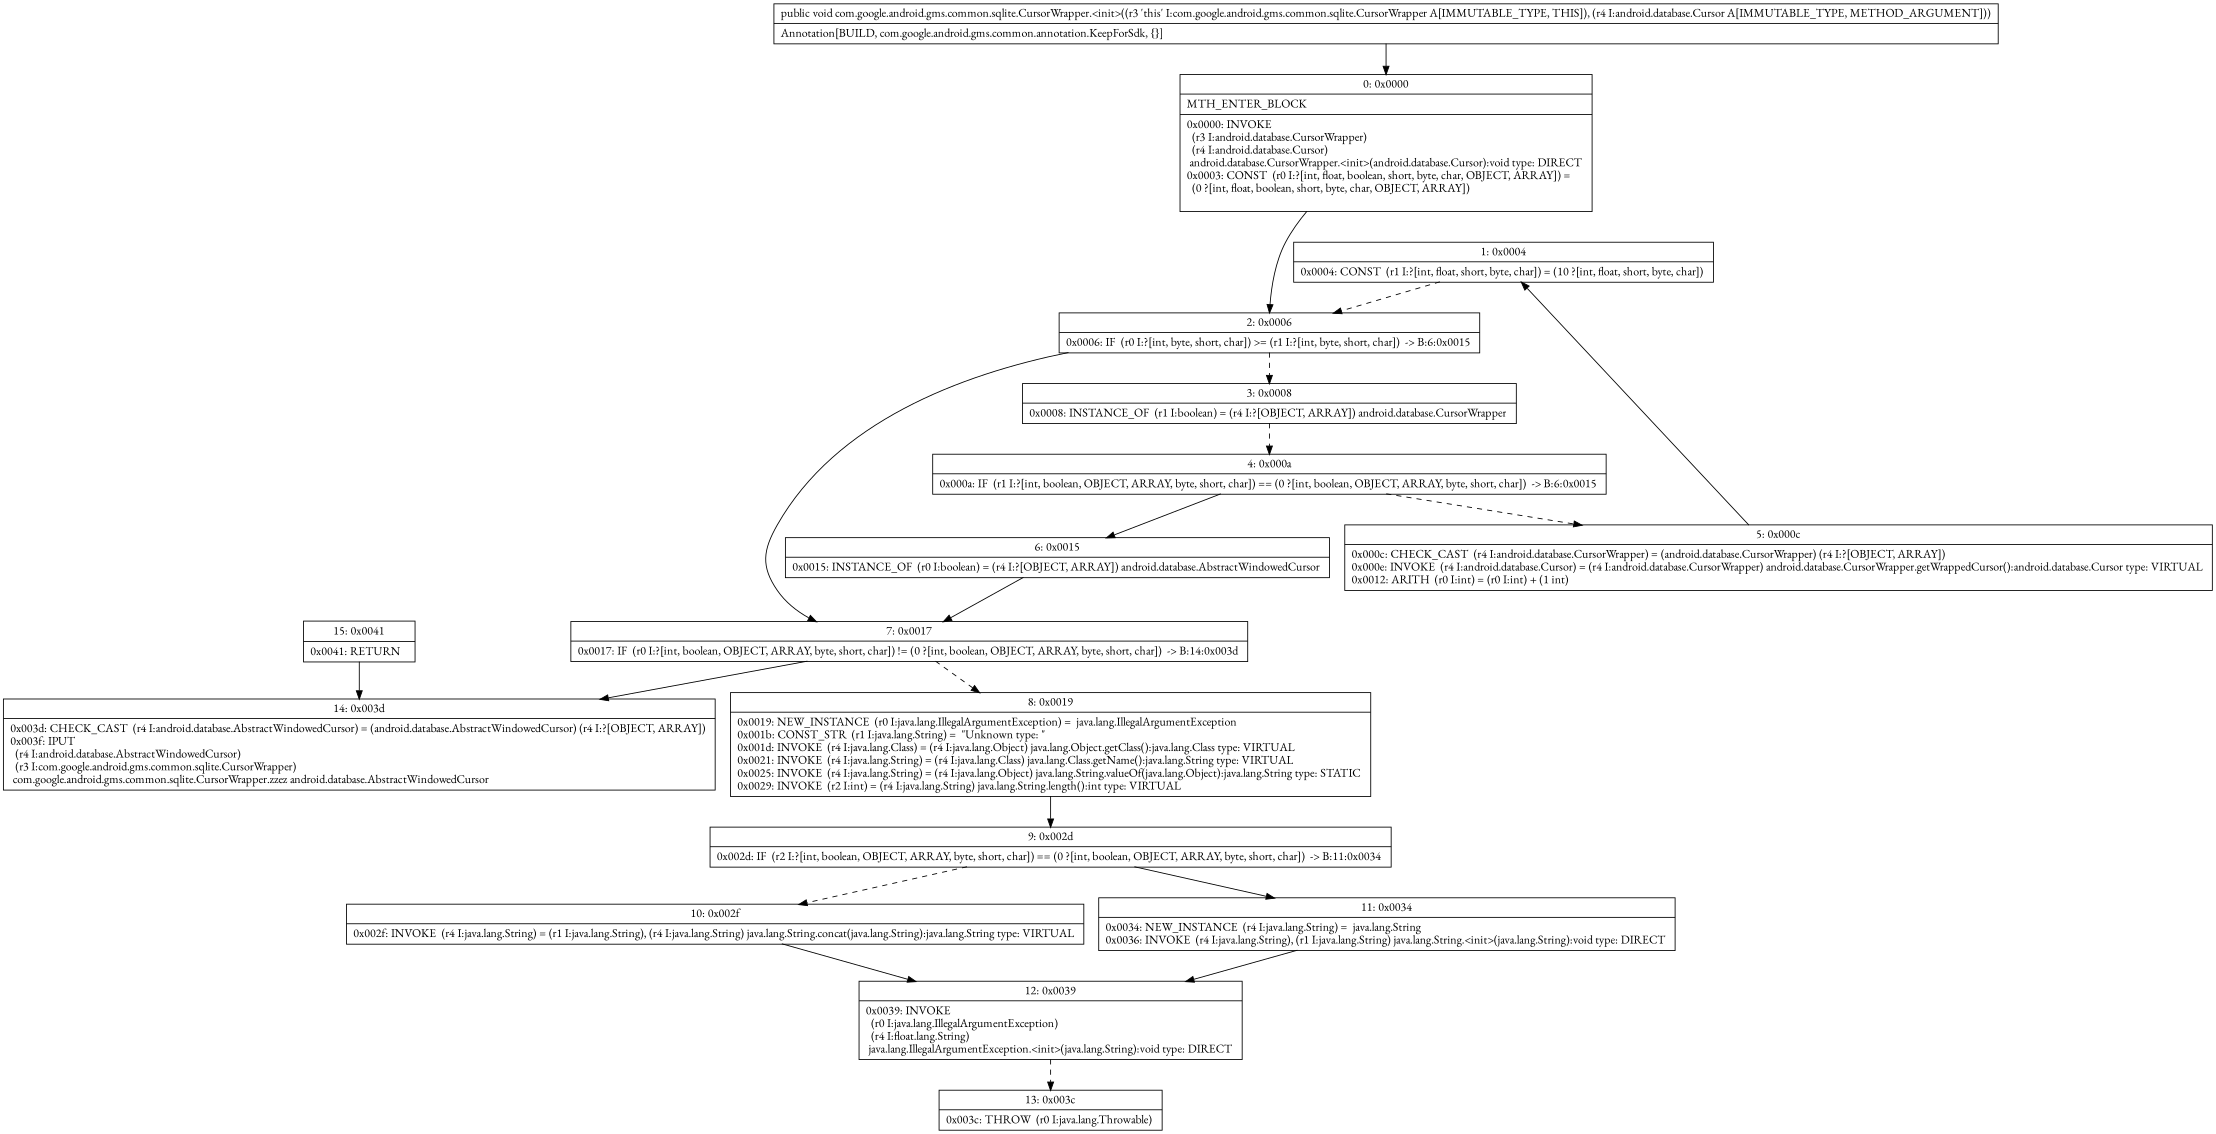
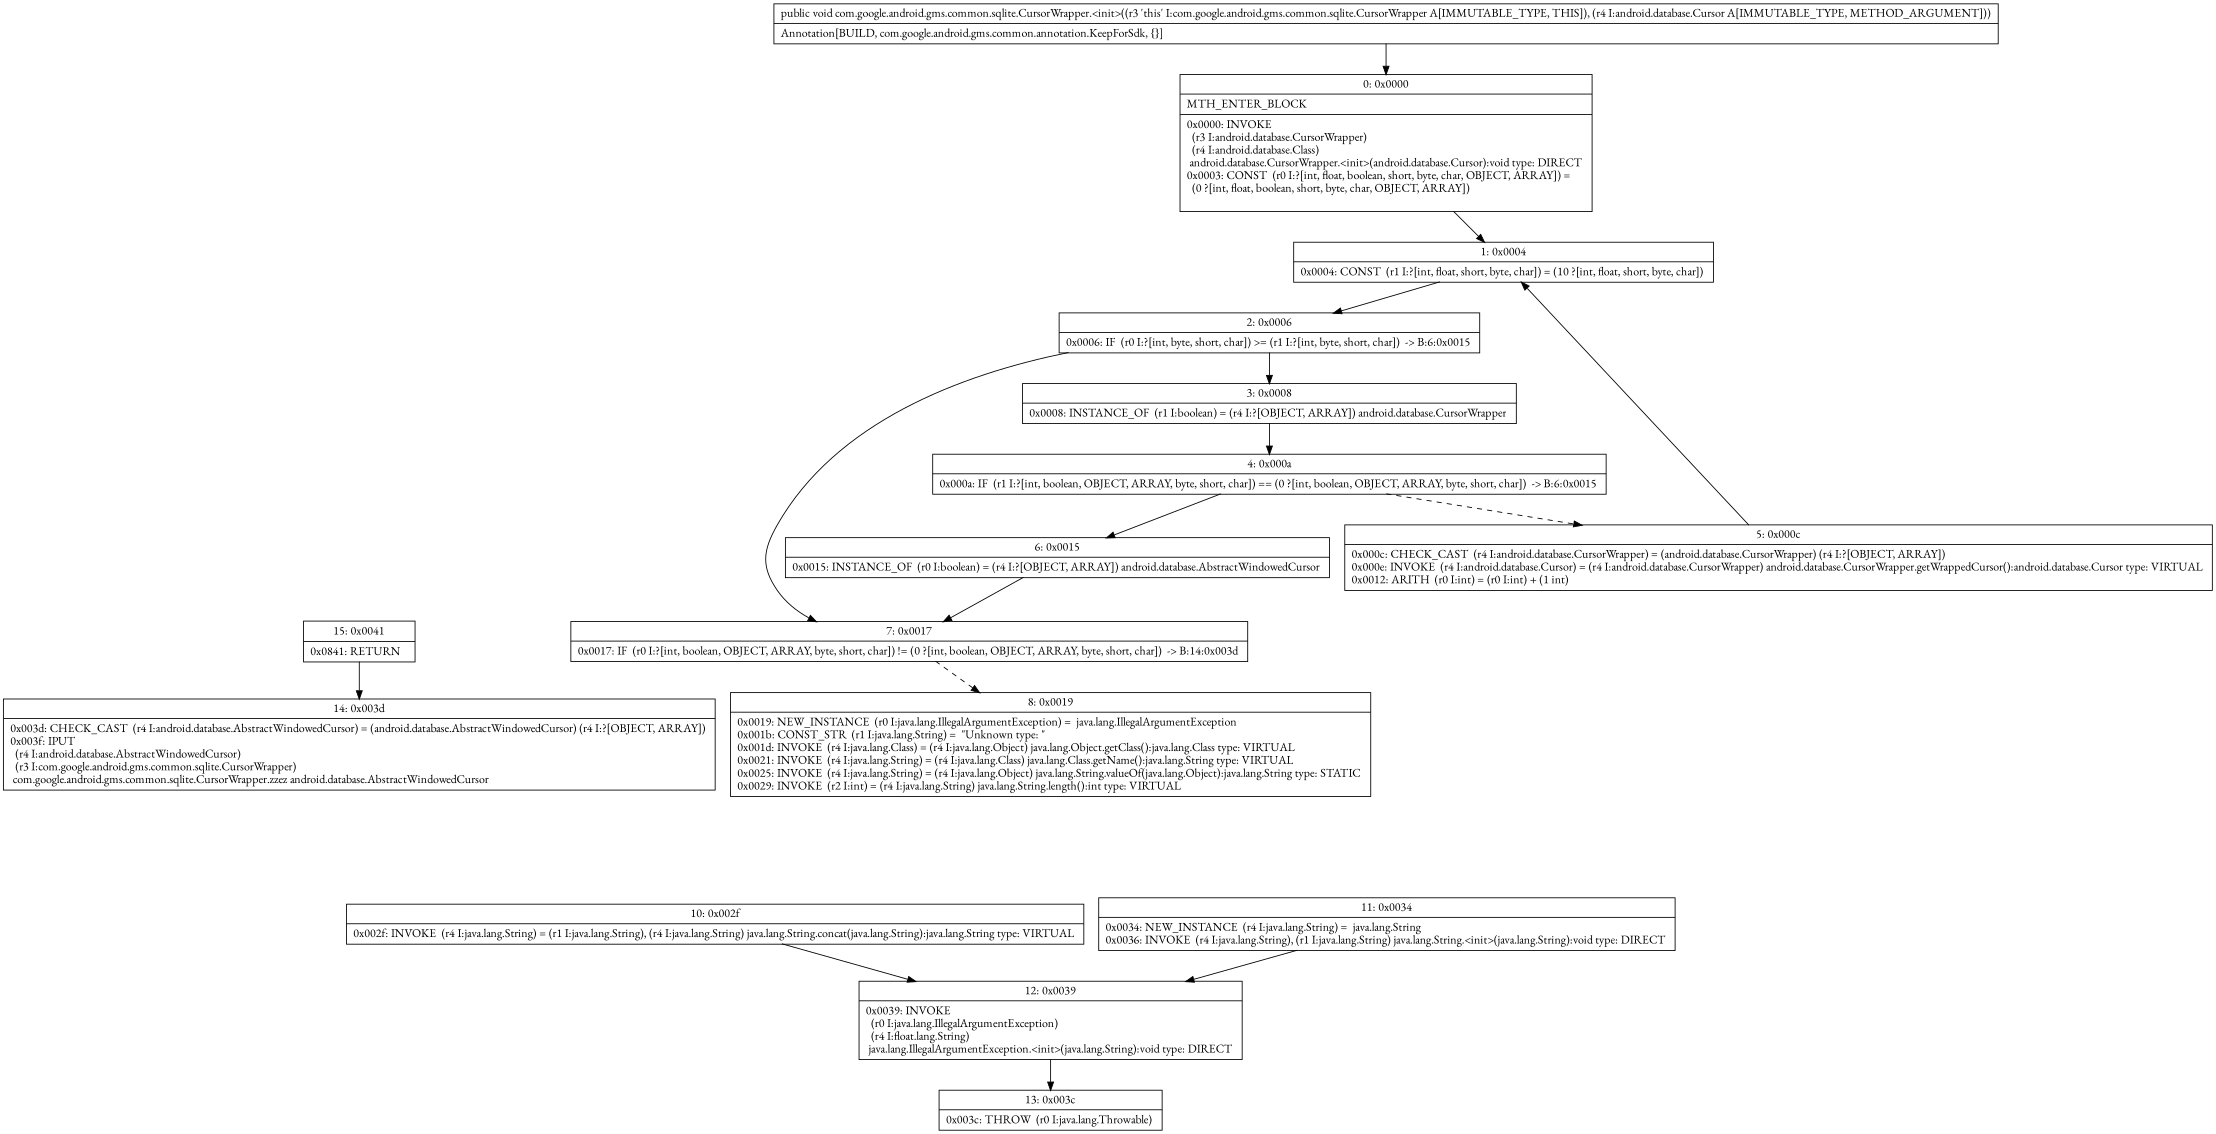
(1258, 150) -> (1253, 150)
(1280, 255) -> (1466, 224)
(1391, 296) -> (1391, 296)
(1269, 364) -> (1269, 364)
(1269, 435) -> (1269, 435)
(359, 651) -> (359, 651)
(708, 679) -> none
(1051, 847) -> none
(1051, 1071) -> (1051, 1071)
